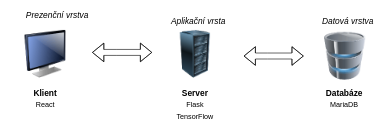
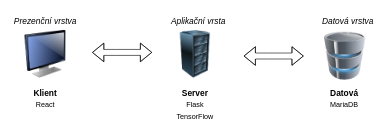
(57, 15) -> (45, 21)
(345, 93) -> (345, 93)
